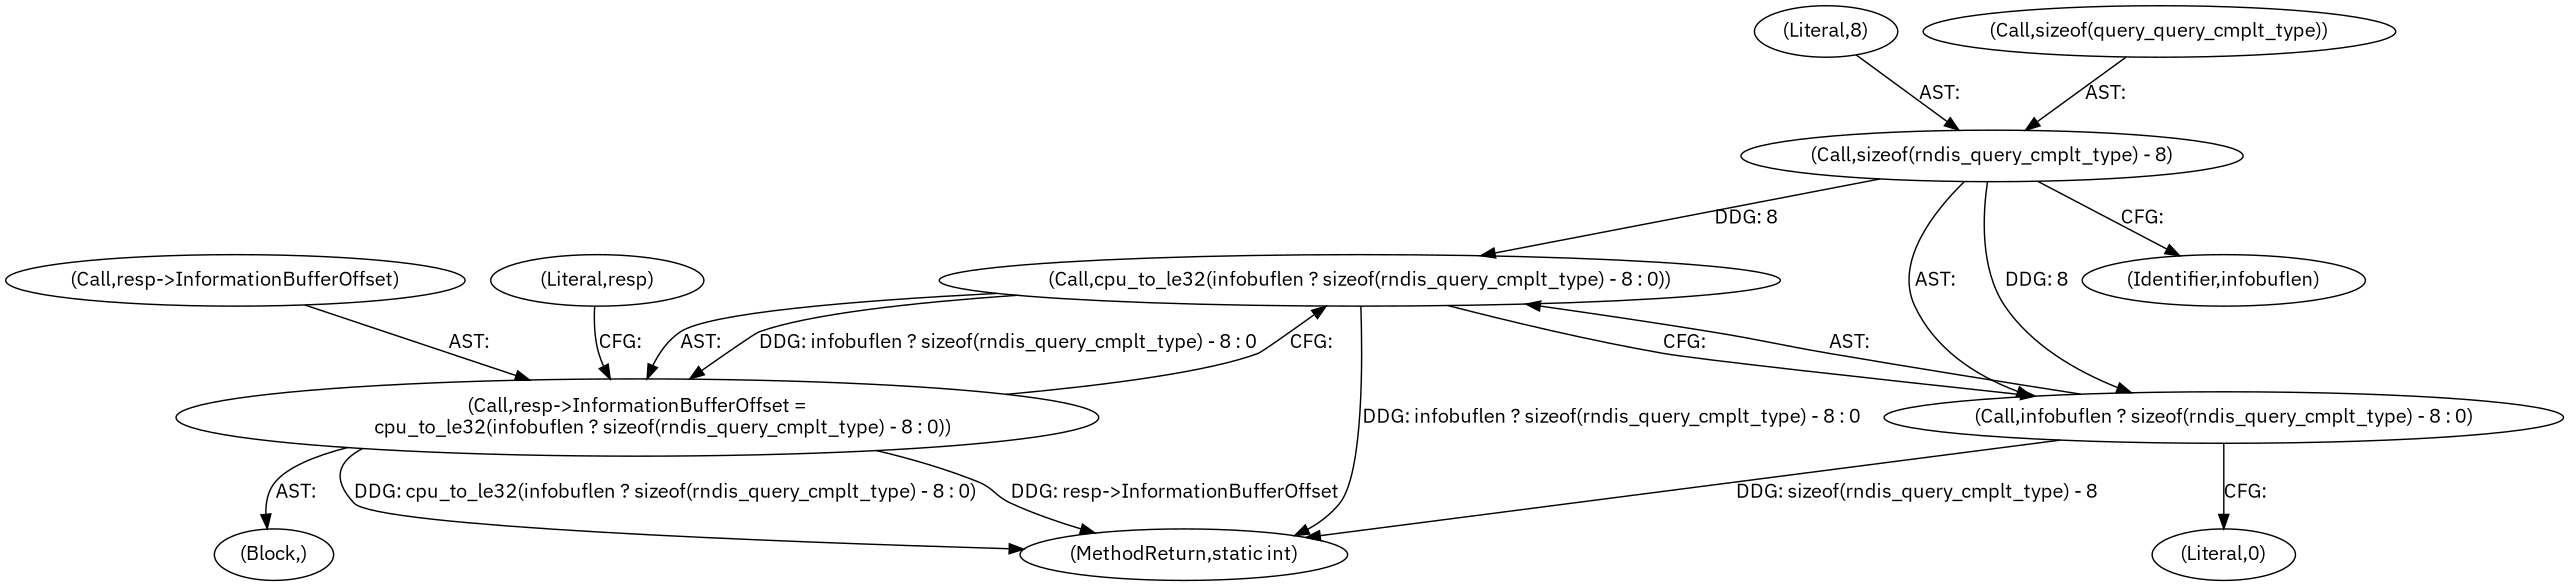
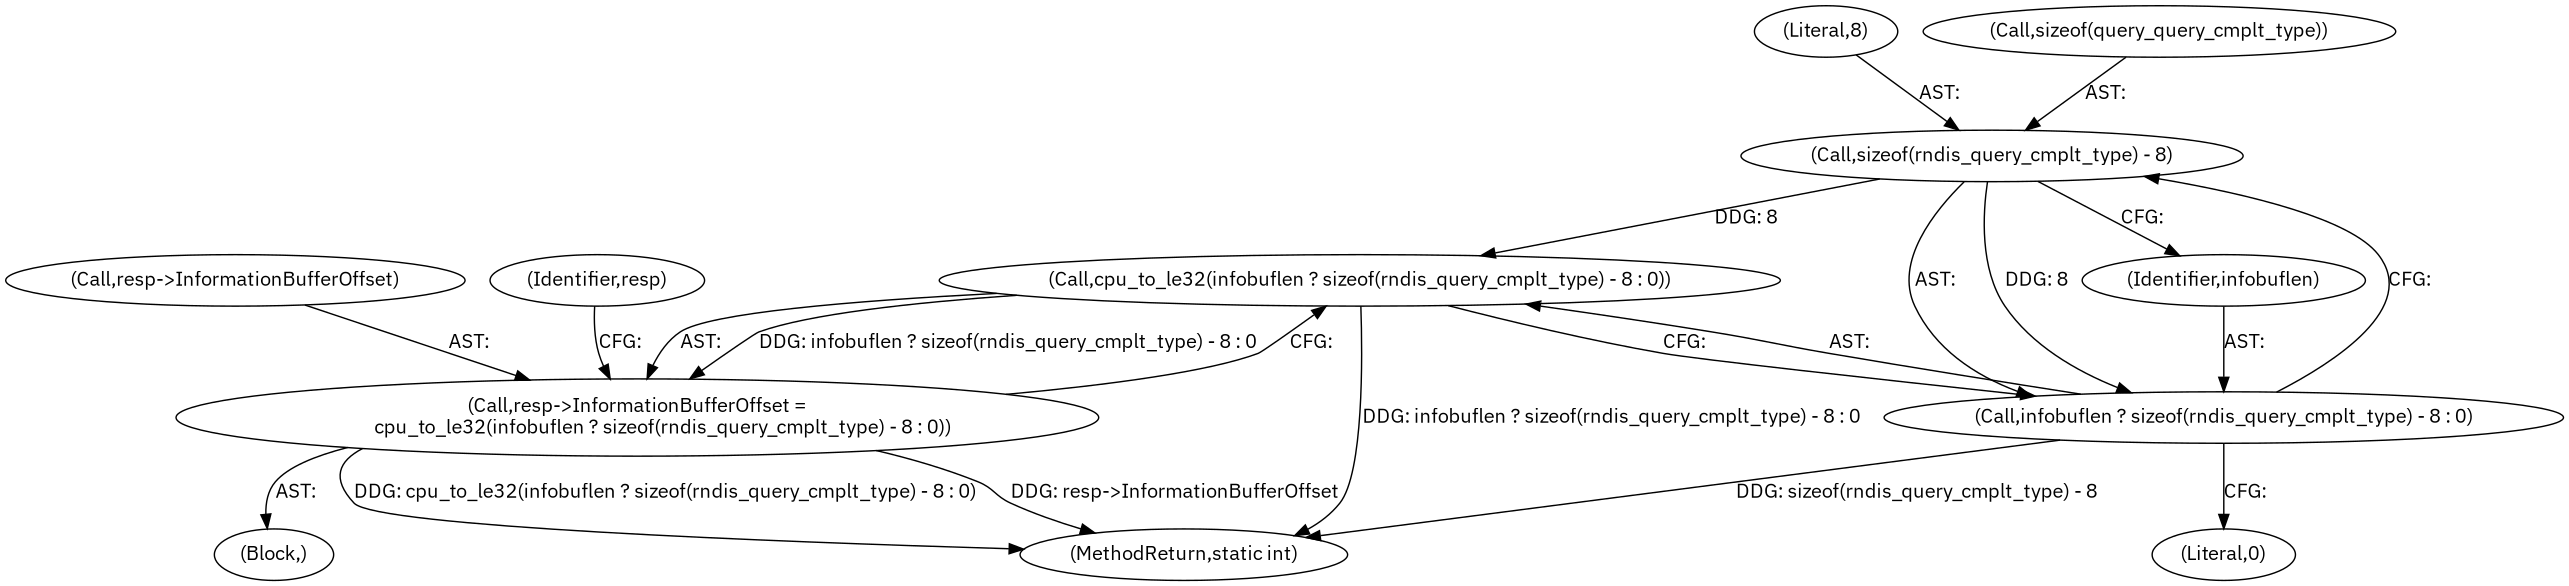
none -> (2363, 241)
(597, 280) -> (597, 280)
none -> (2224, 342)
